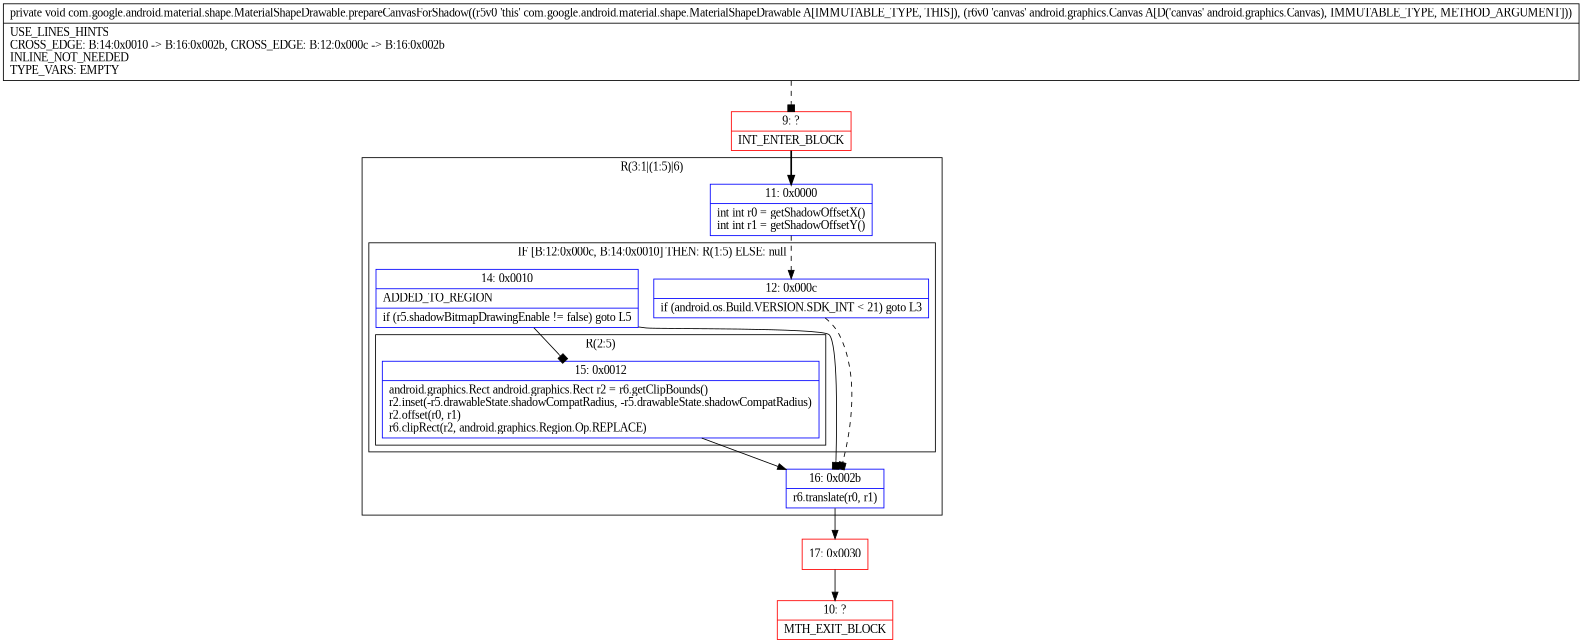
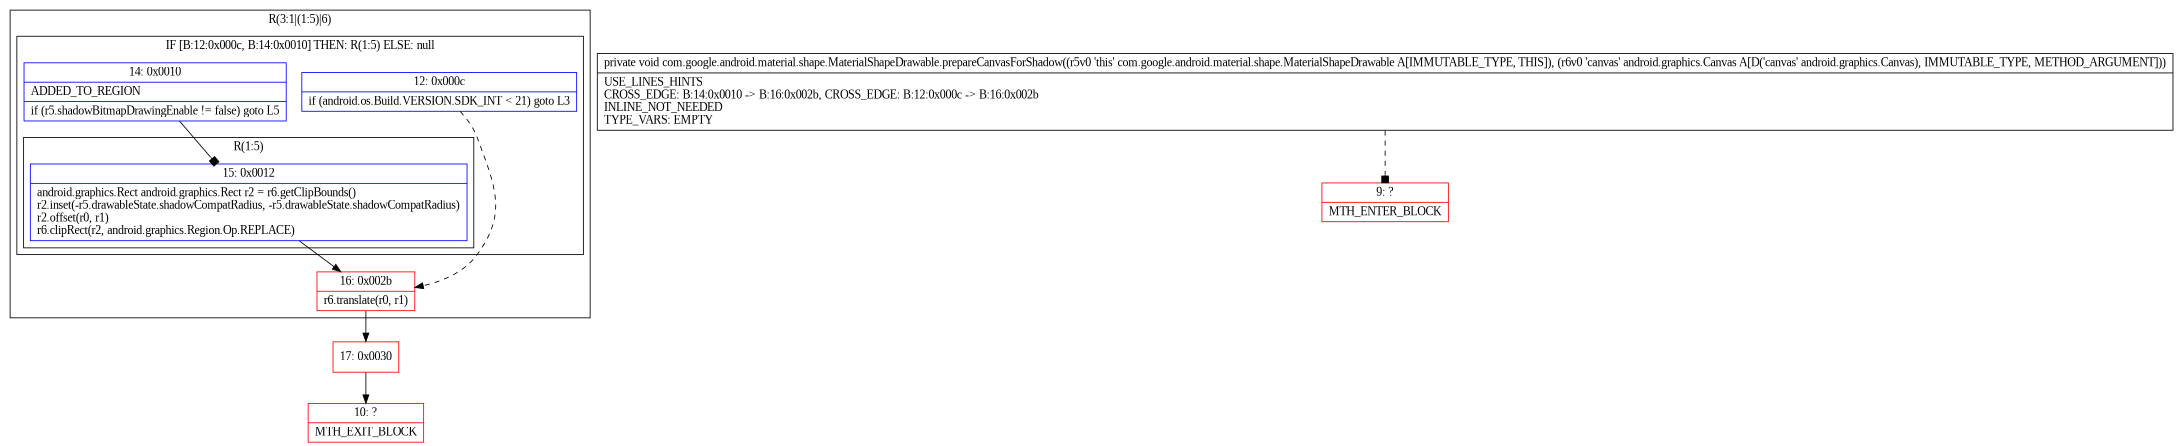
(791, 140) -> (1385, 212)
(791, 210) -> none
(766, 330) -> none
(601, 344) -> (249, 147)
(852, 386) -> (495, 213)
(835, 489) -> (366, 291)
